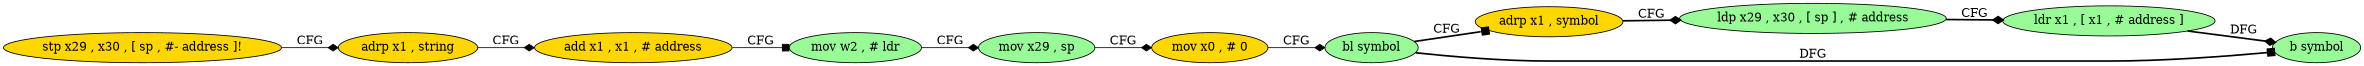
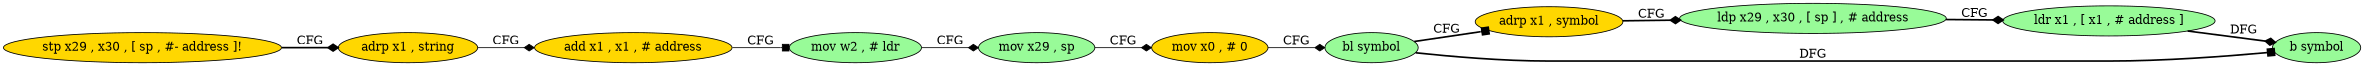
(305, 48) -> (305, 48)
